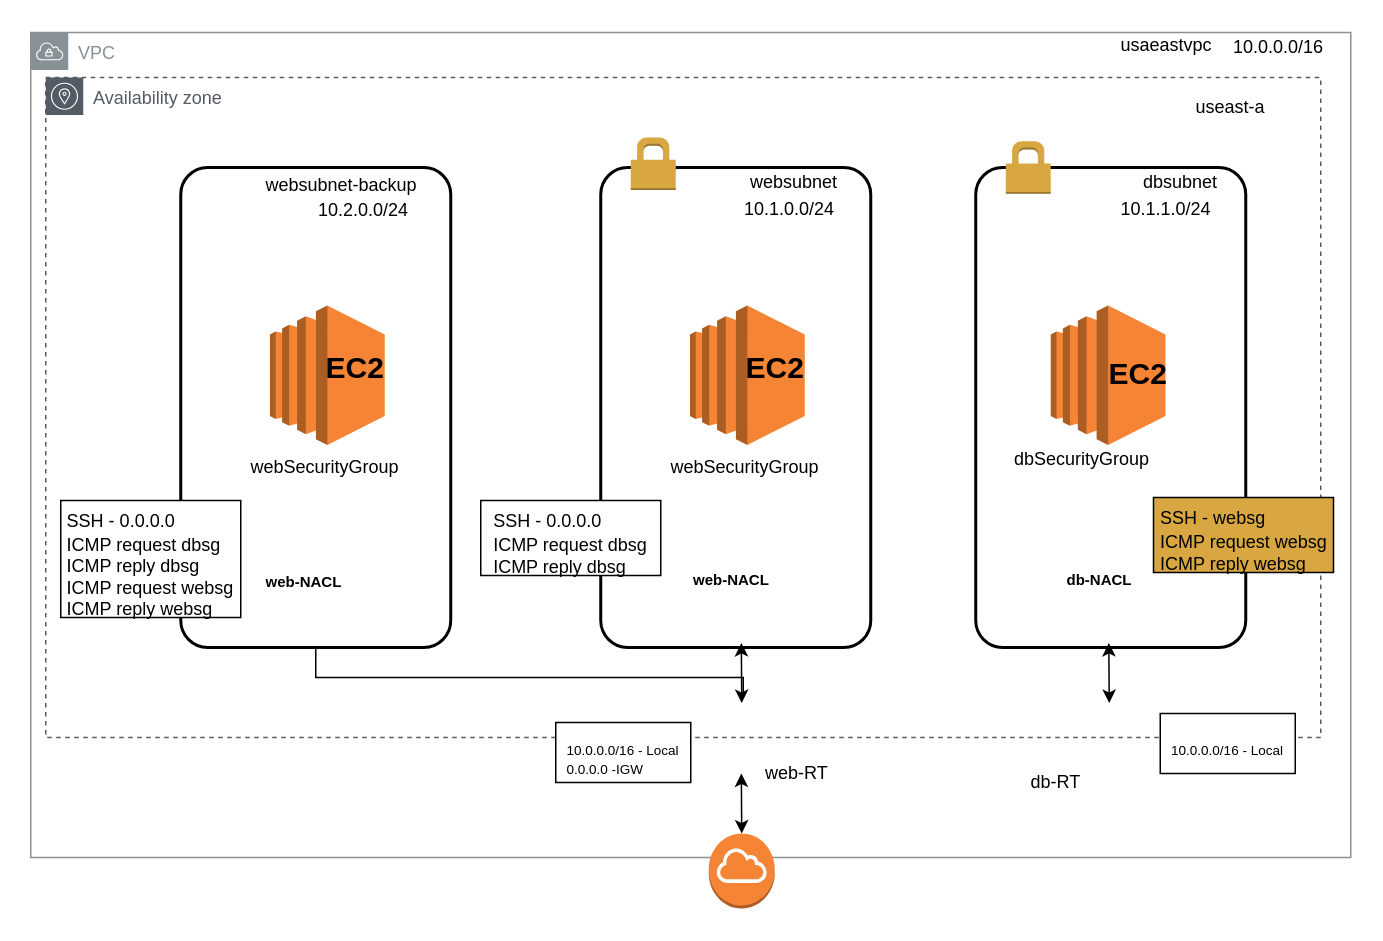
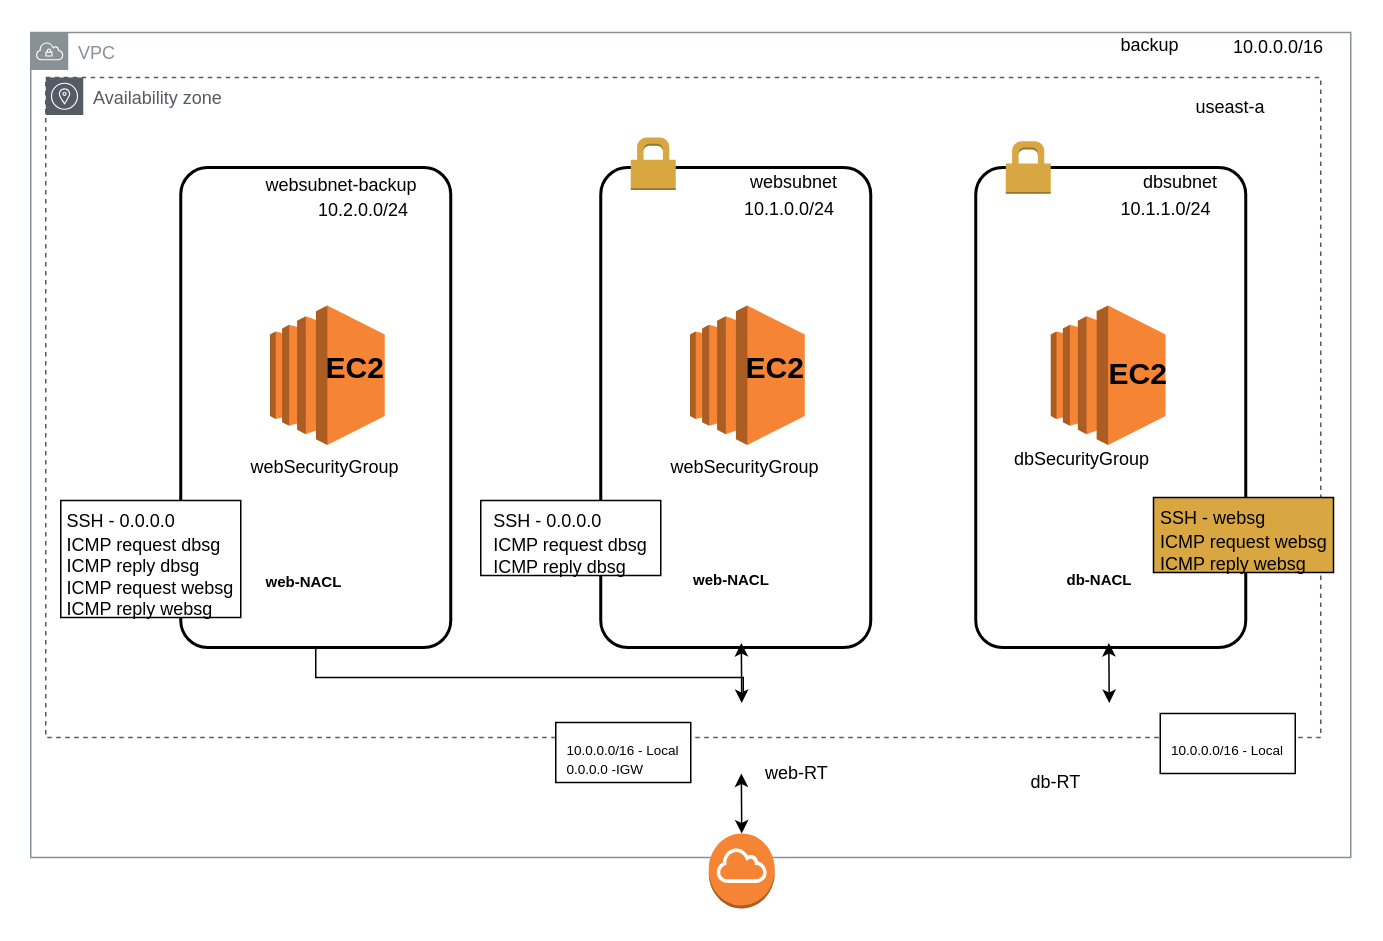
(1172, 46) -> (1151, 46)
